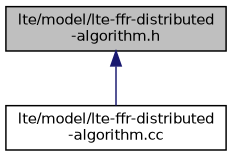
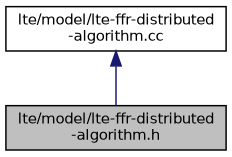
(116, 86) -> (116, 86)
